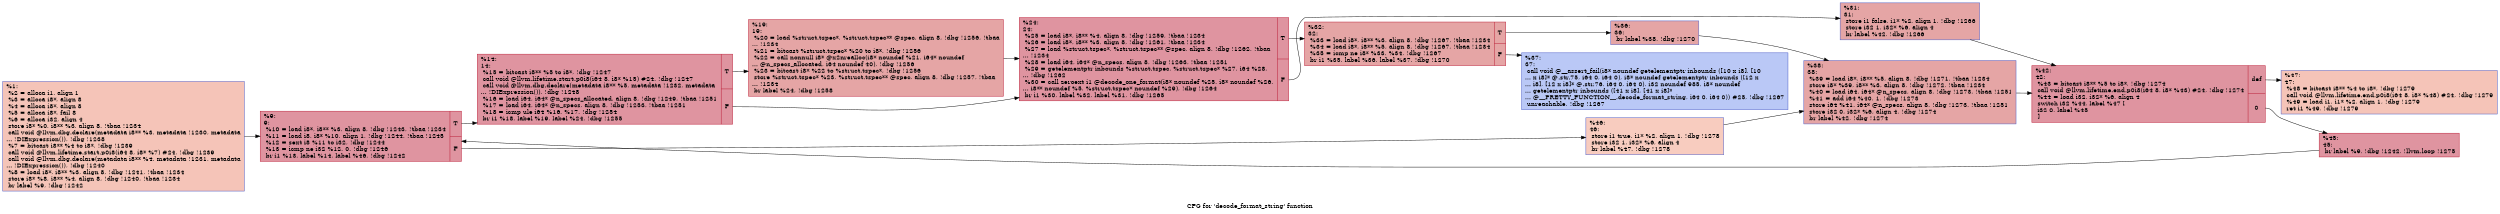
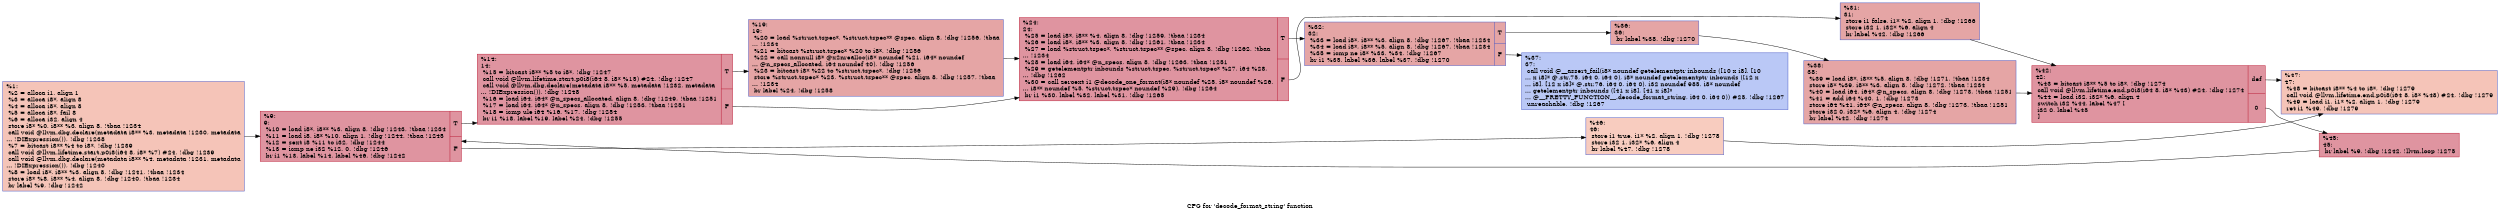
(1405, 44) -> (1405, 44)
(876, 58) -> (876, 58)
(1762, 118) -> (2022, 145)
